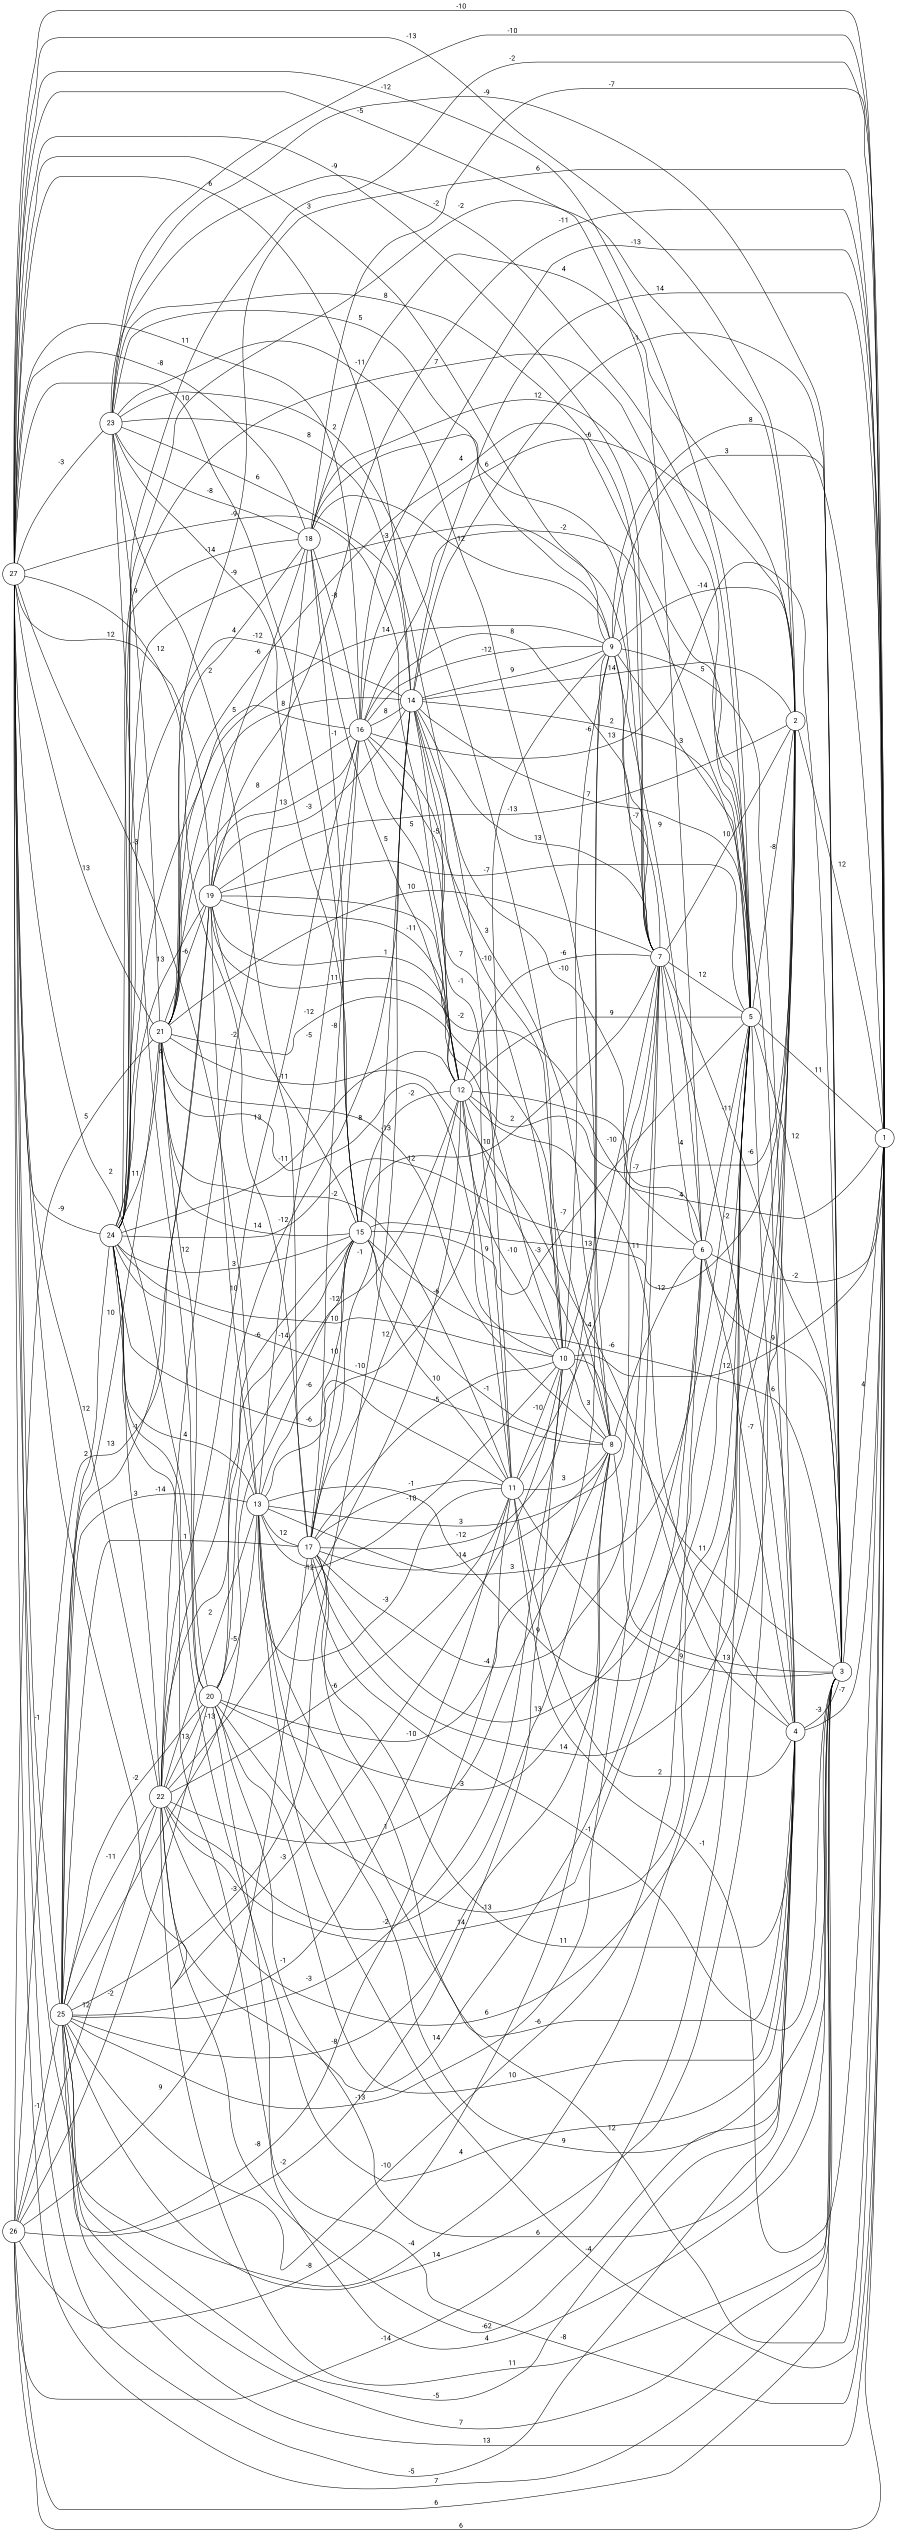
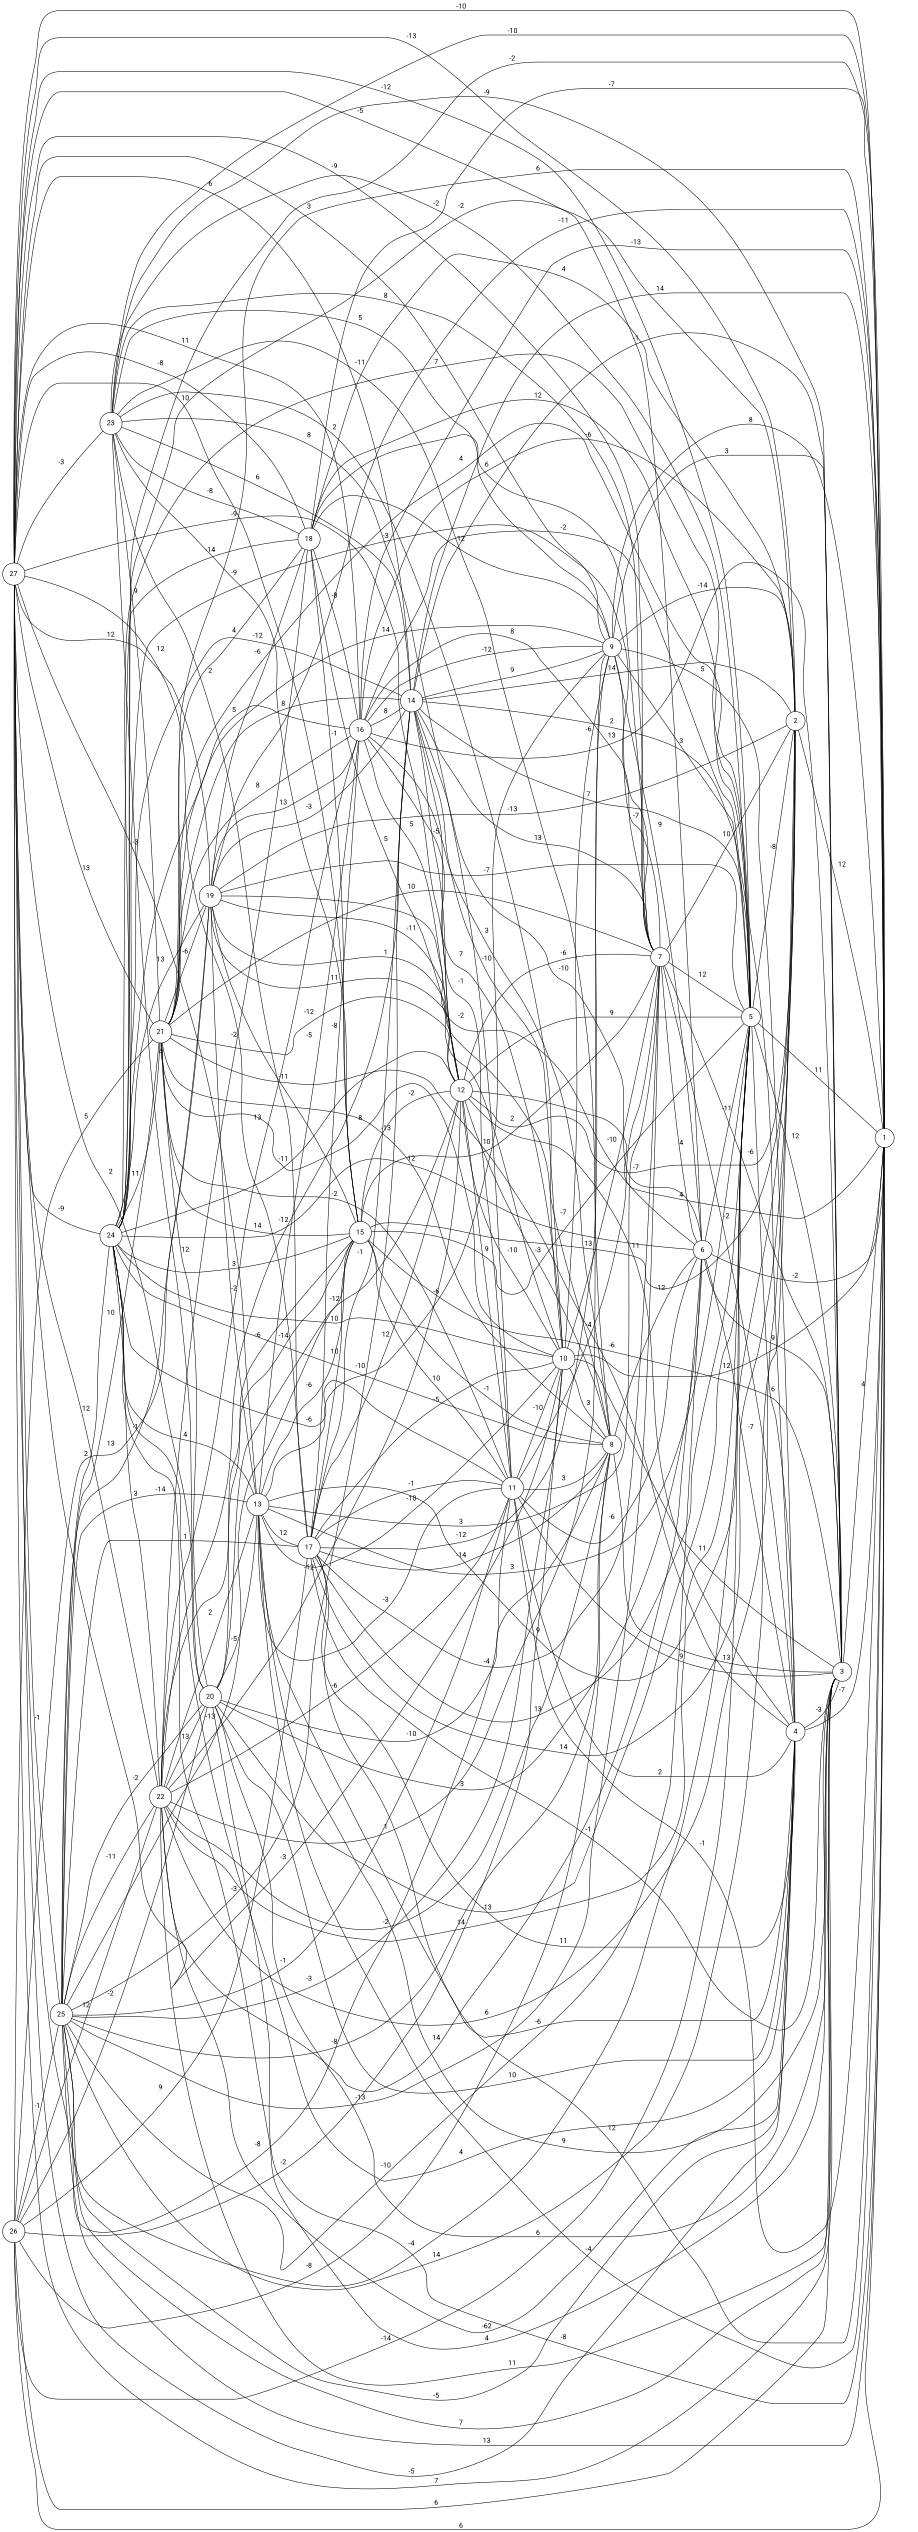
(234, 1288) -> (234, 1288)
none -> (655, 1454)
